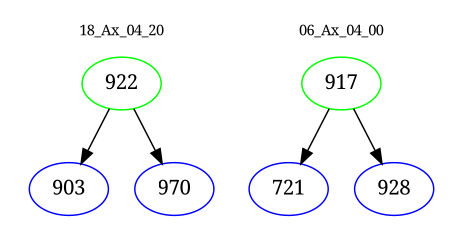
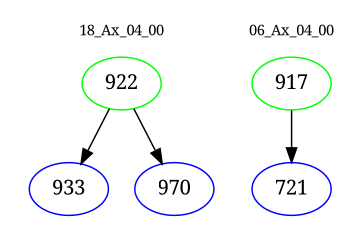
(122, 32) -> (122, 32)
(69, 189) -> (69, 189)
(394, 189) -> none
